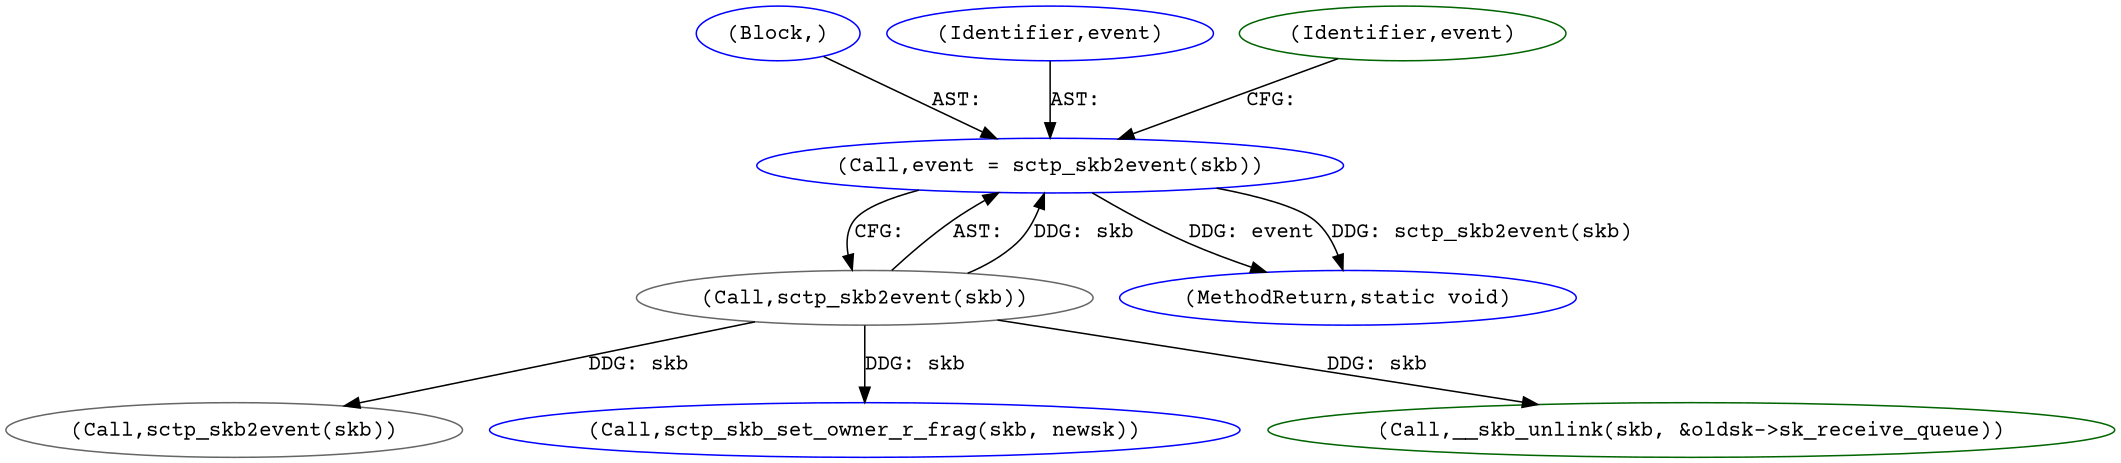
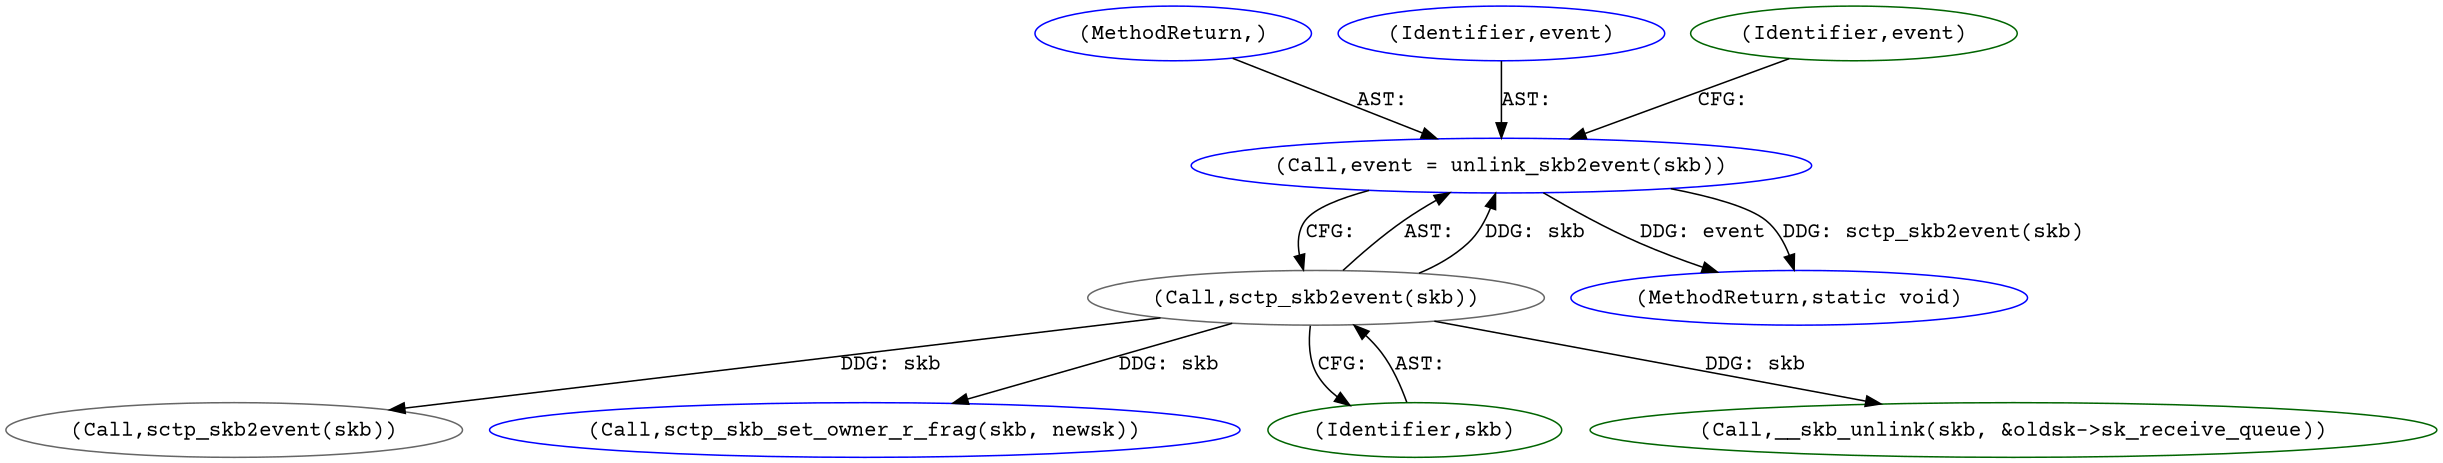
(778, 33) -> (1173, 33)
(1050, 166) -> (1501, 166)
none -> (1415, 430)
